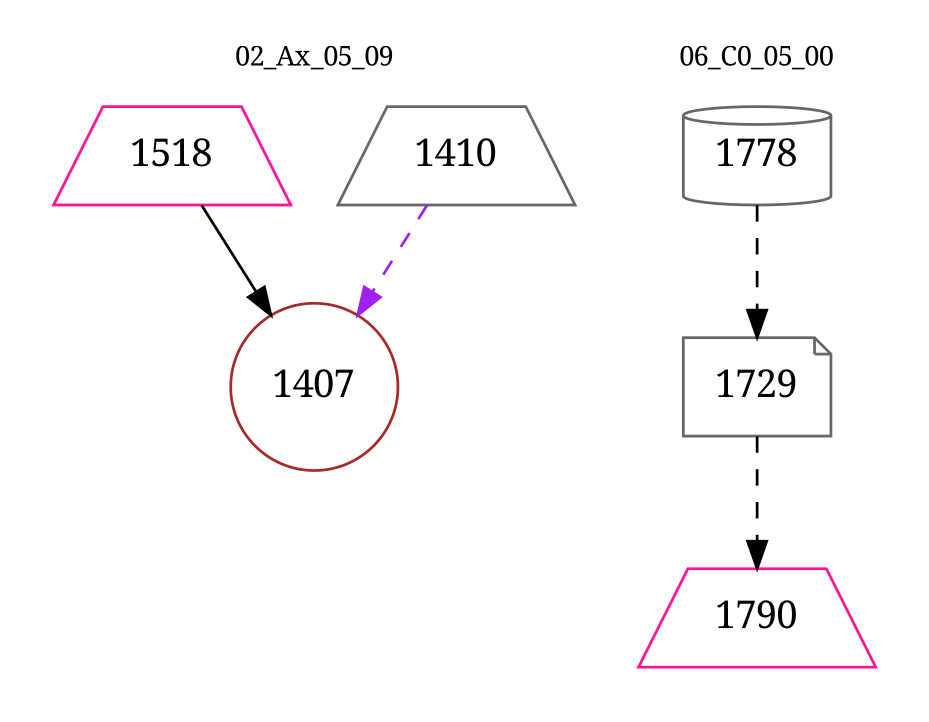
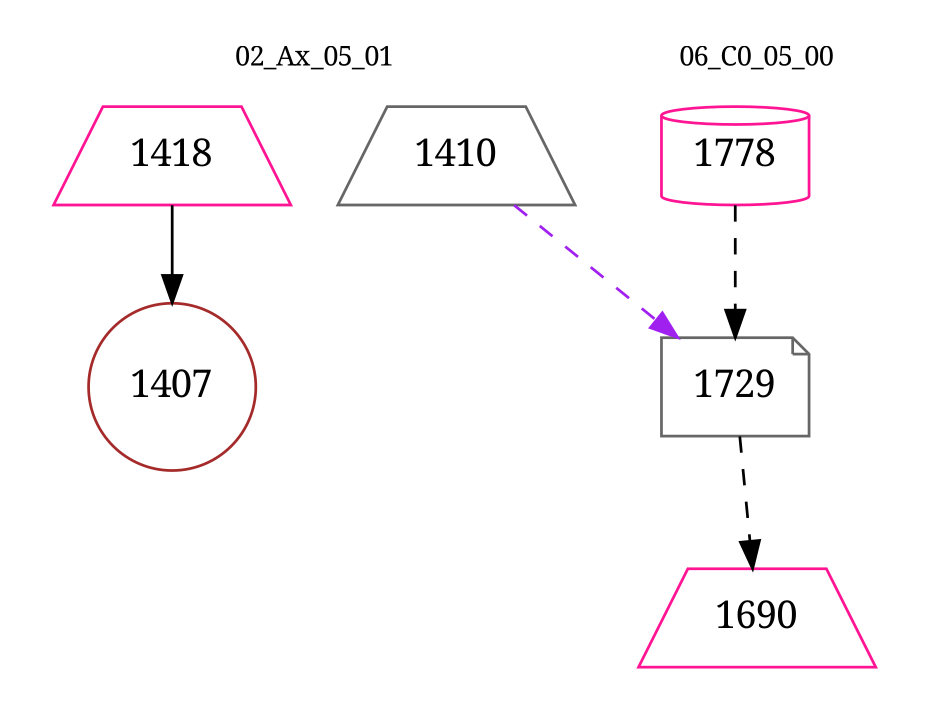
(314, 59) -> (314, 59)
(172, 156) -> (172, 156)
(757, 156) -> (735, 156)
(400, 249) -> (578, 257)
(757, 618) -> (757, 618)
